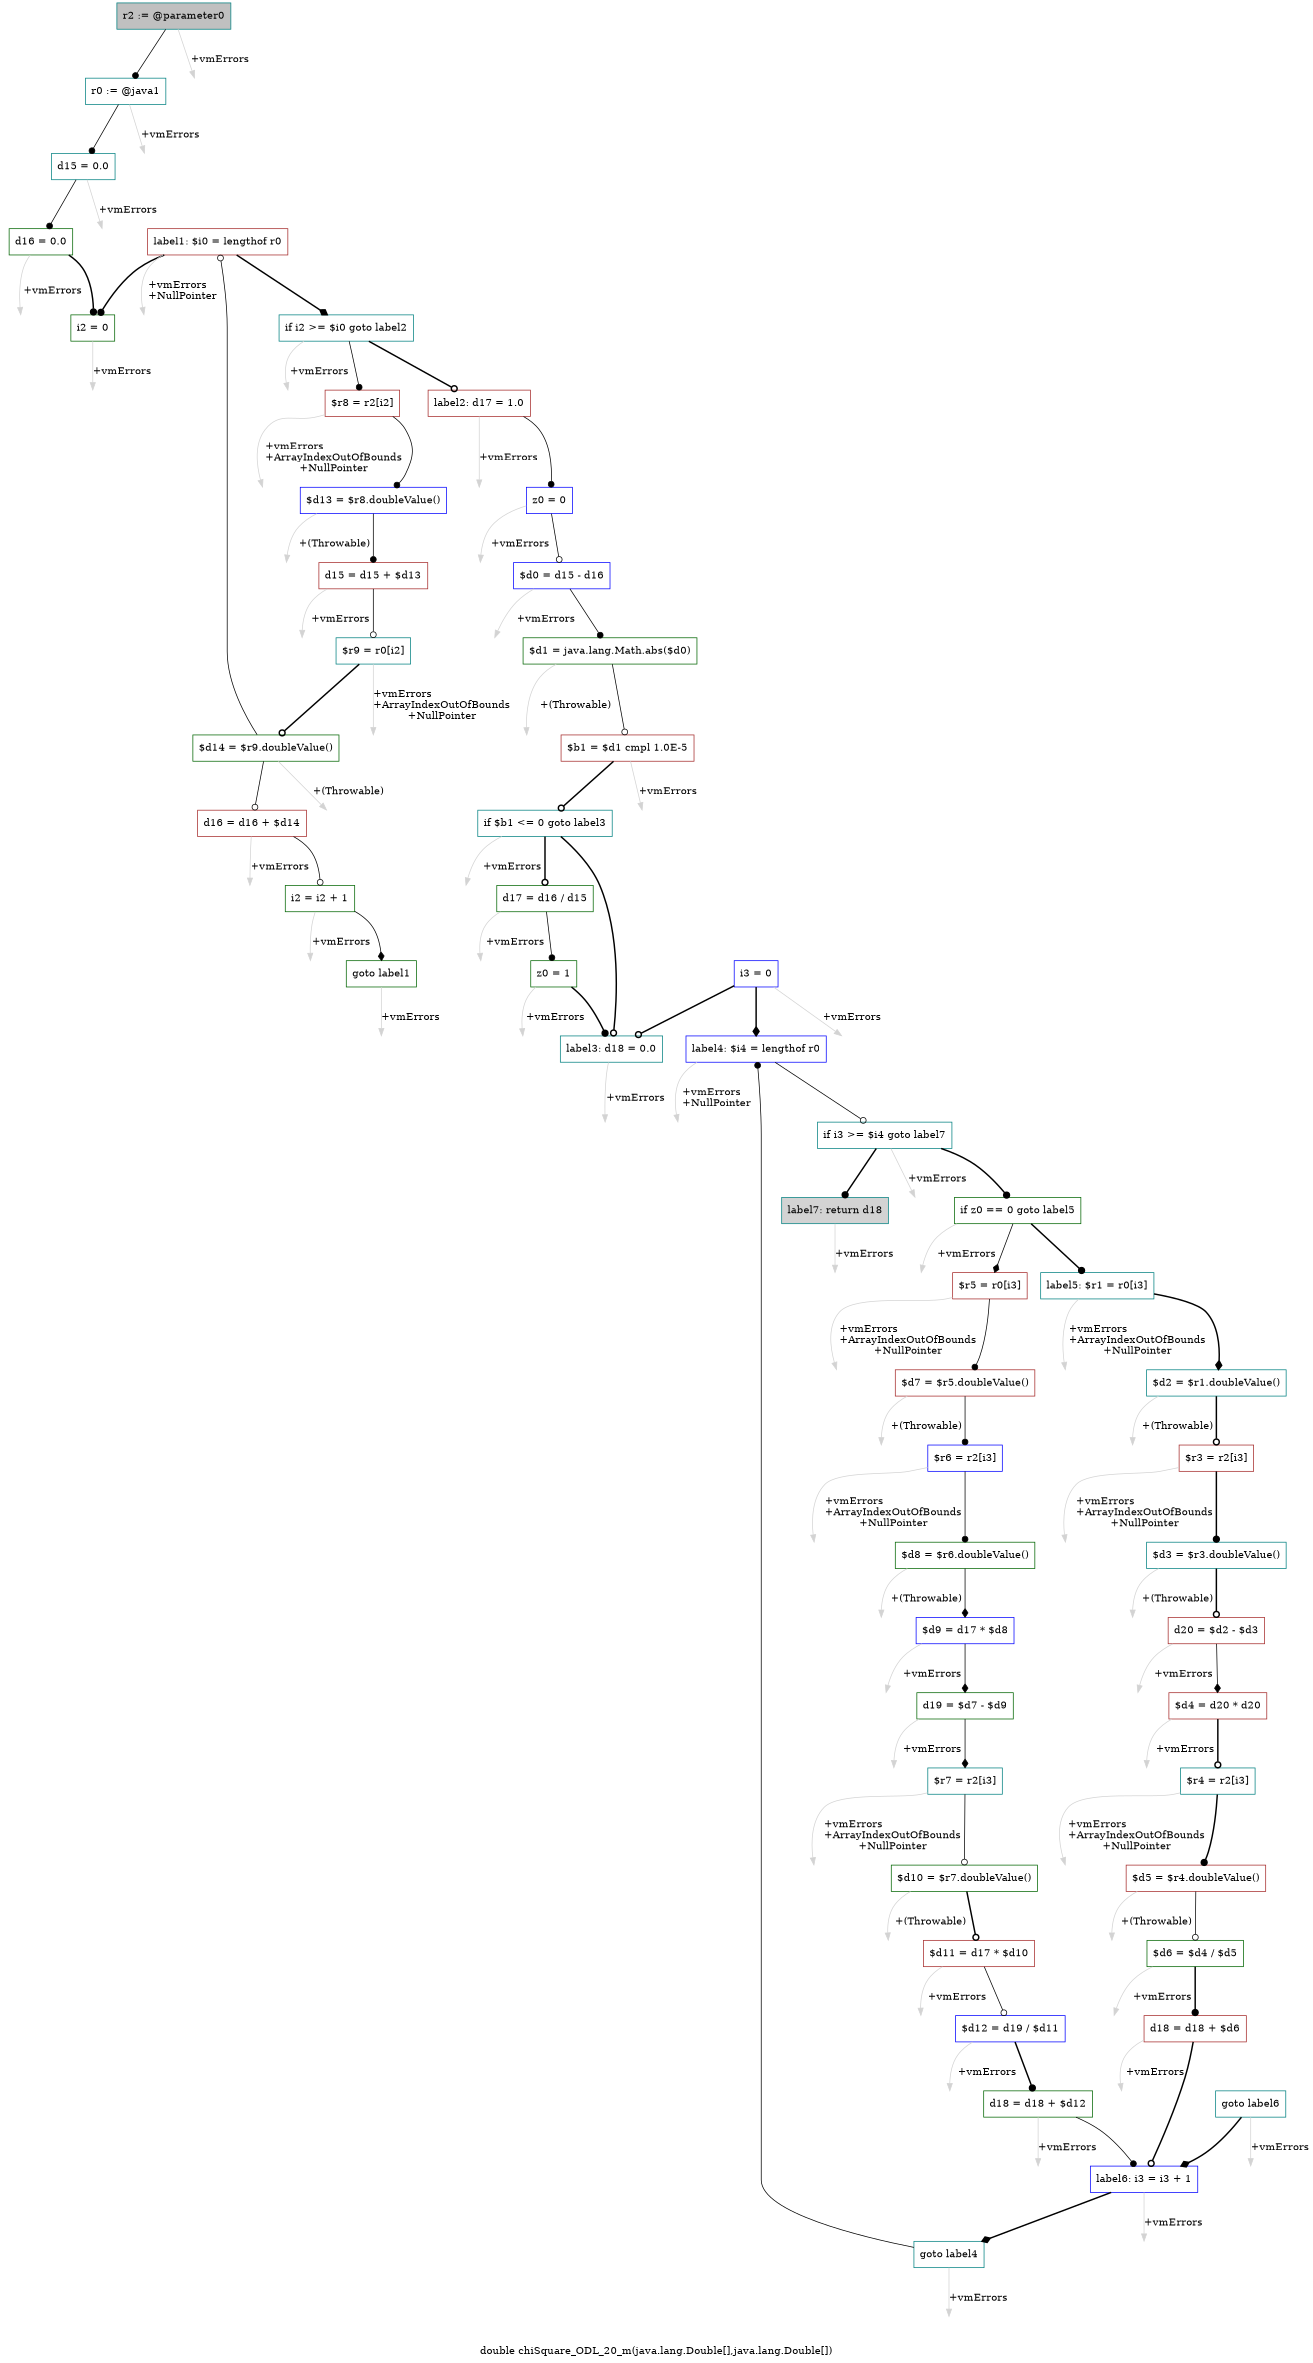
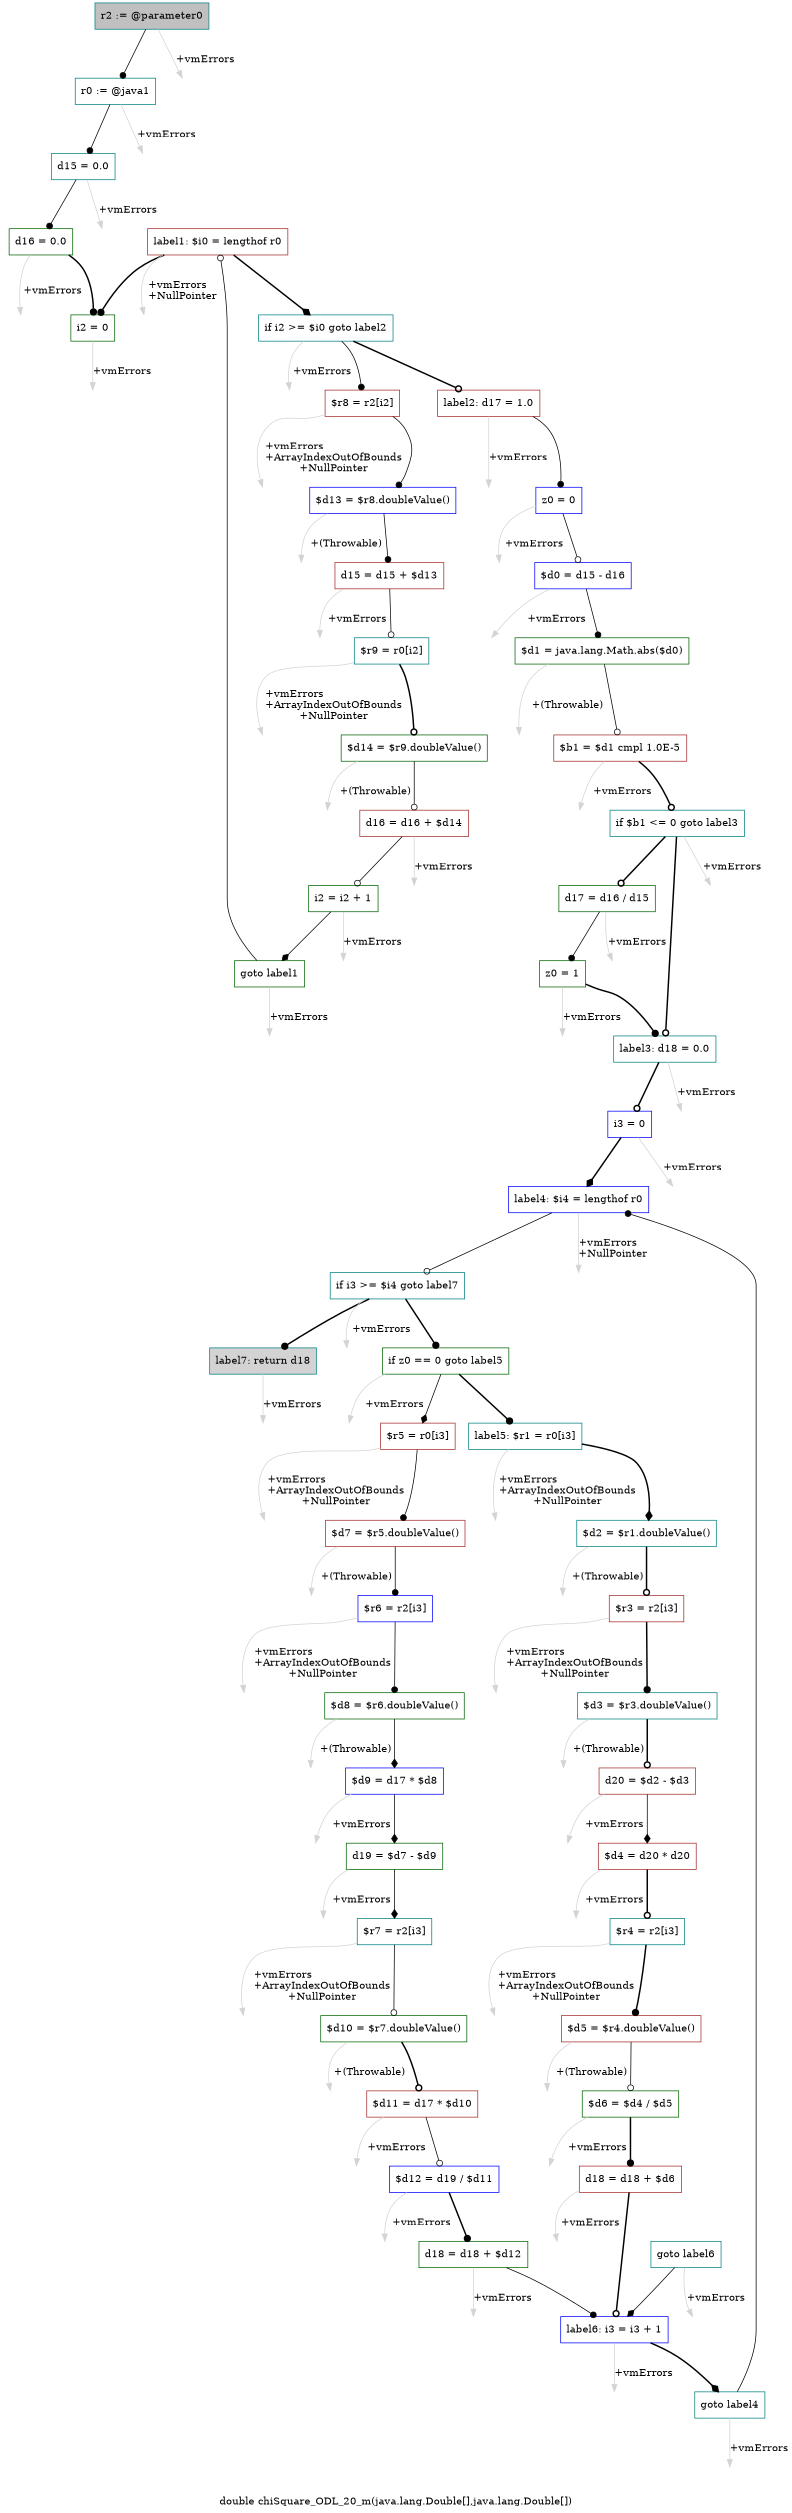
(227, 501) -> (227, 615)
(688, 1009) -> (649, 1084)
(1218, 2143) -> (655, 2289)
